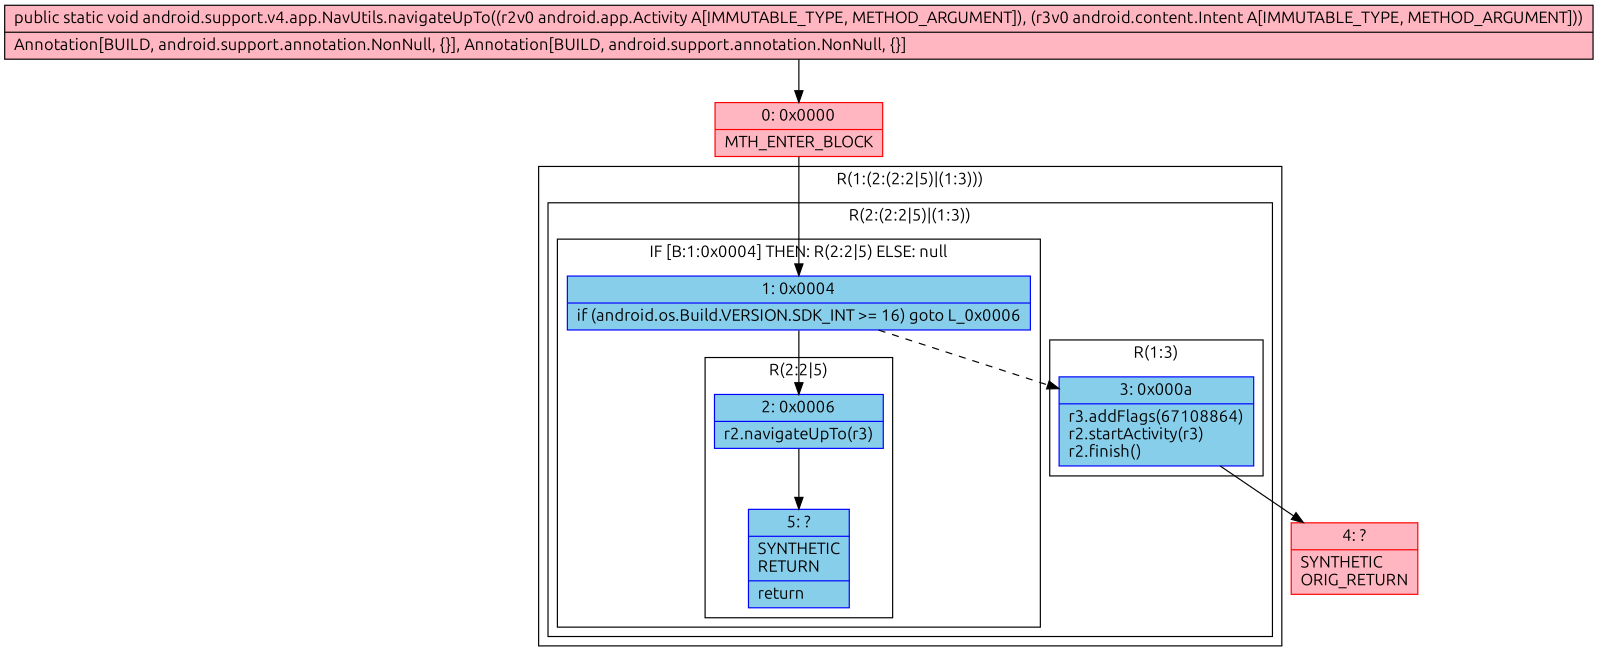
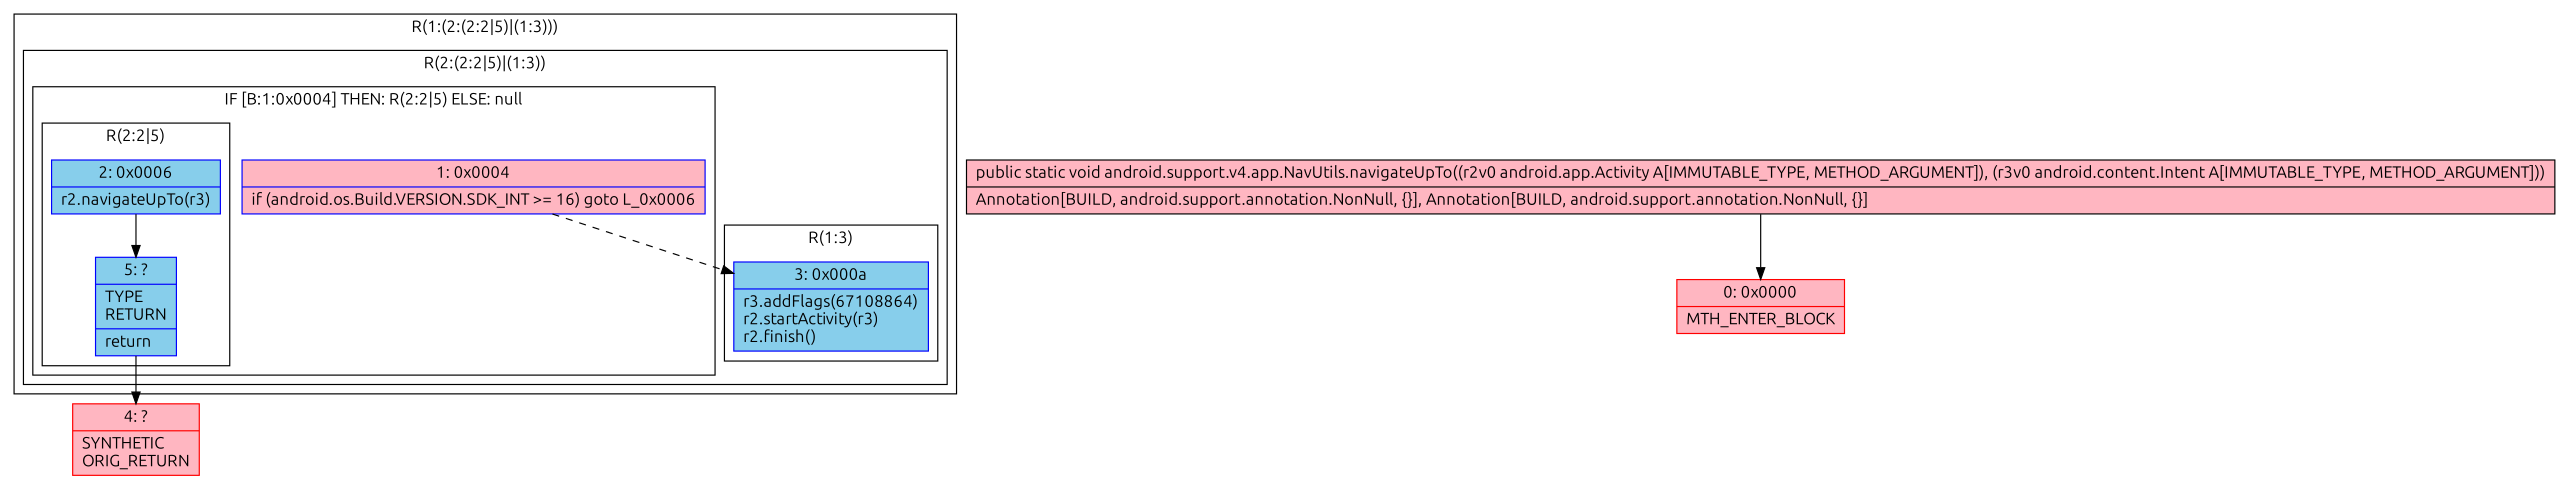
(799, 210) -> none
(799, 303) -> (474, 187)
(799, 350) -> none
(1257, 491) -> (136, 374)
(799, 549) -> (124, 297)
